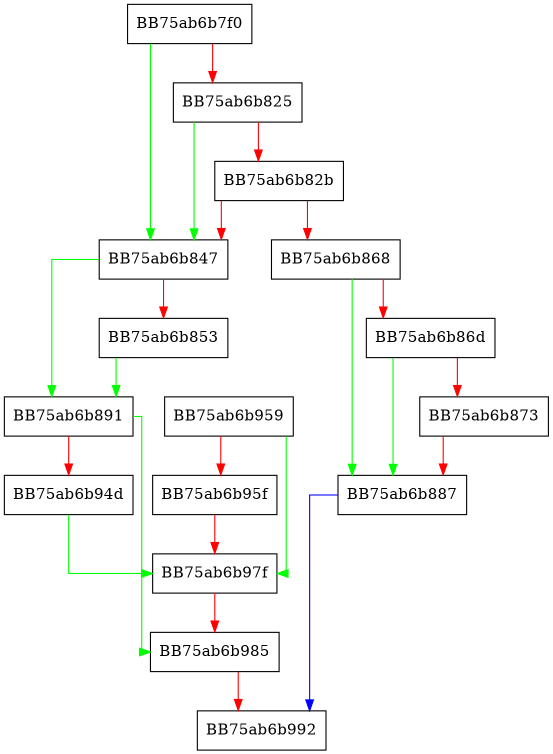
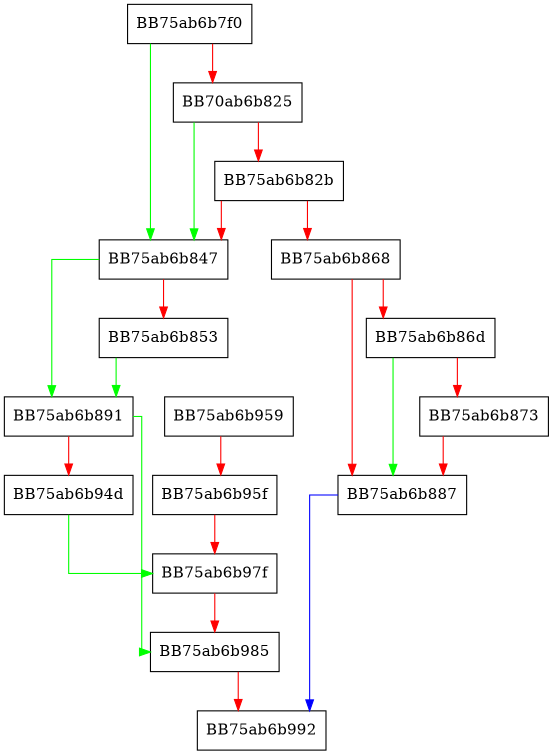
(238, 102) -> (238, 102)
(352, 372) -> (352, 372)
(286, 505) -> none
